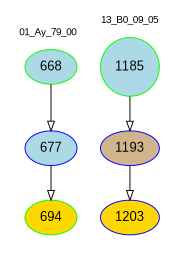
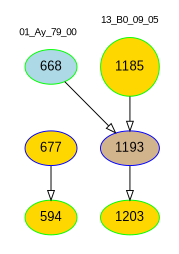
(130, 67) -> (130, 67)
(51, 103) -> (78, 95)
(51, 148) -> (51, 148)
(51, 218) -> (51, 218)
(130, 218) -> (130, 218)
